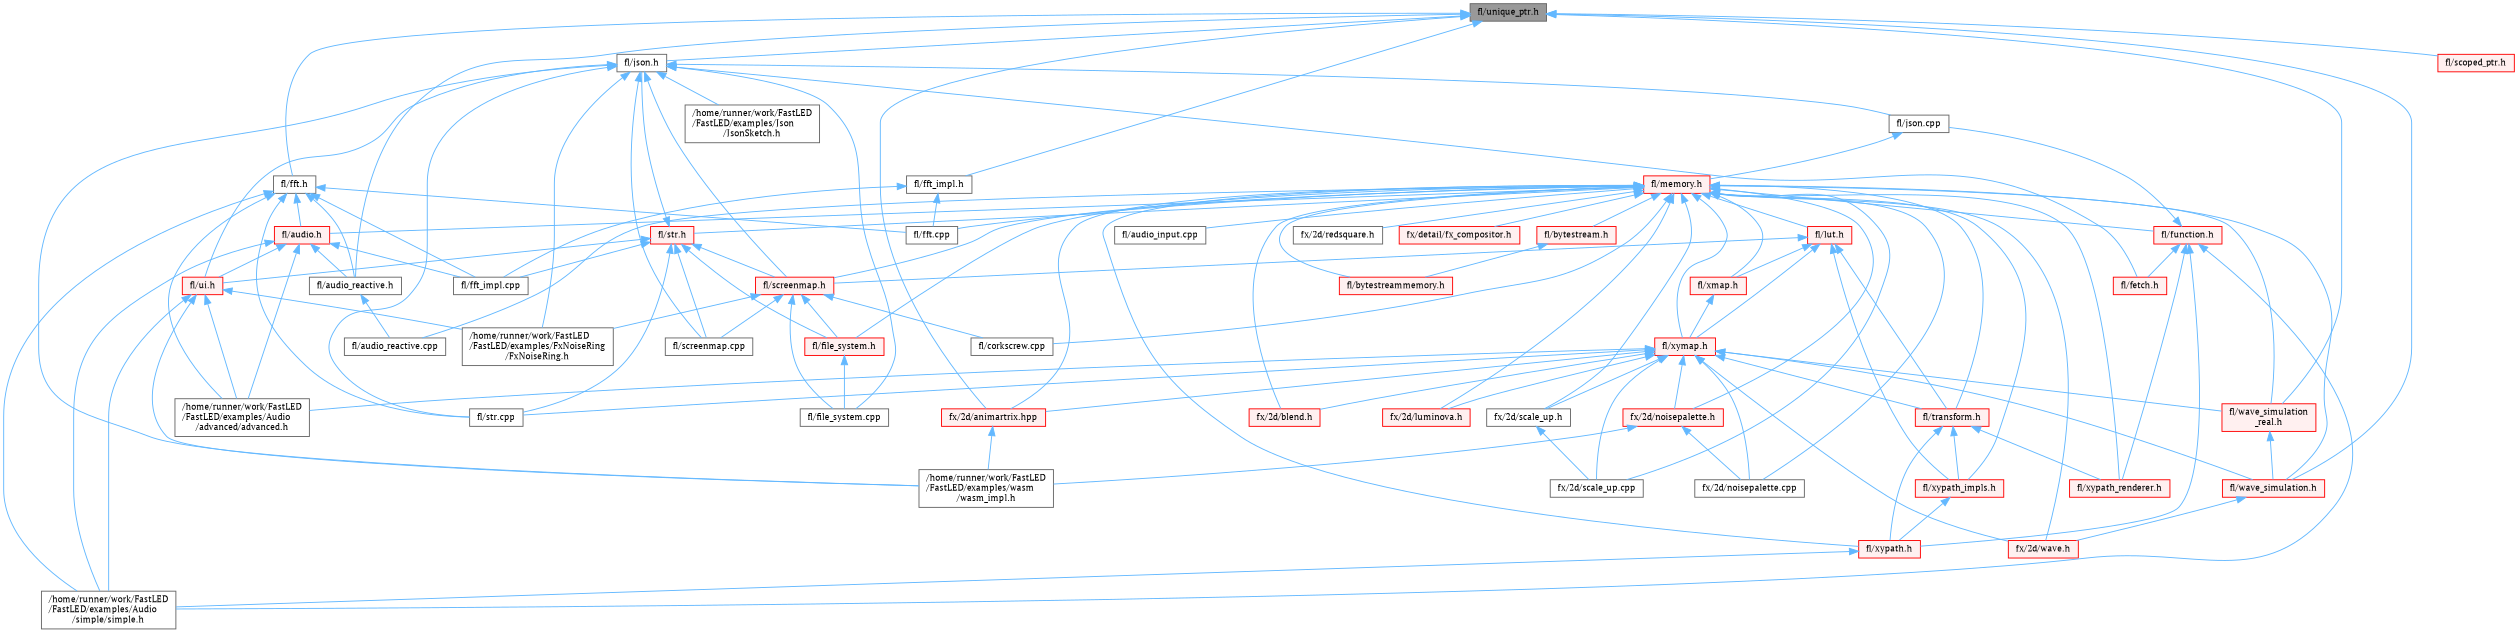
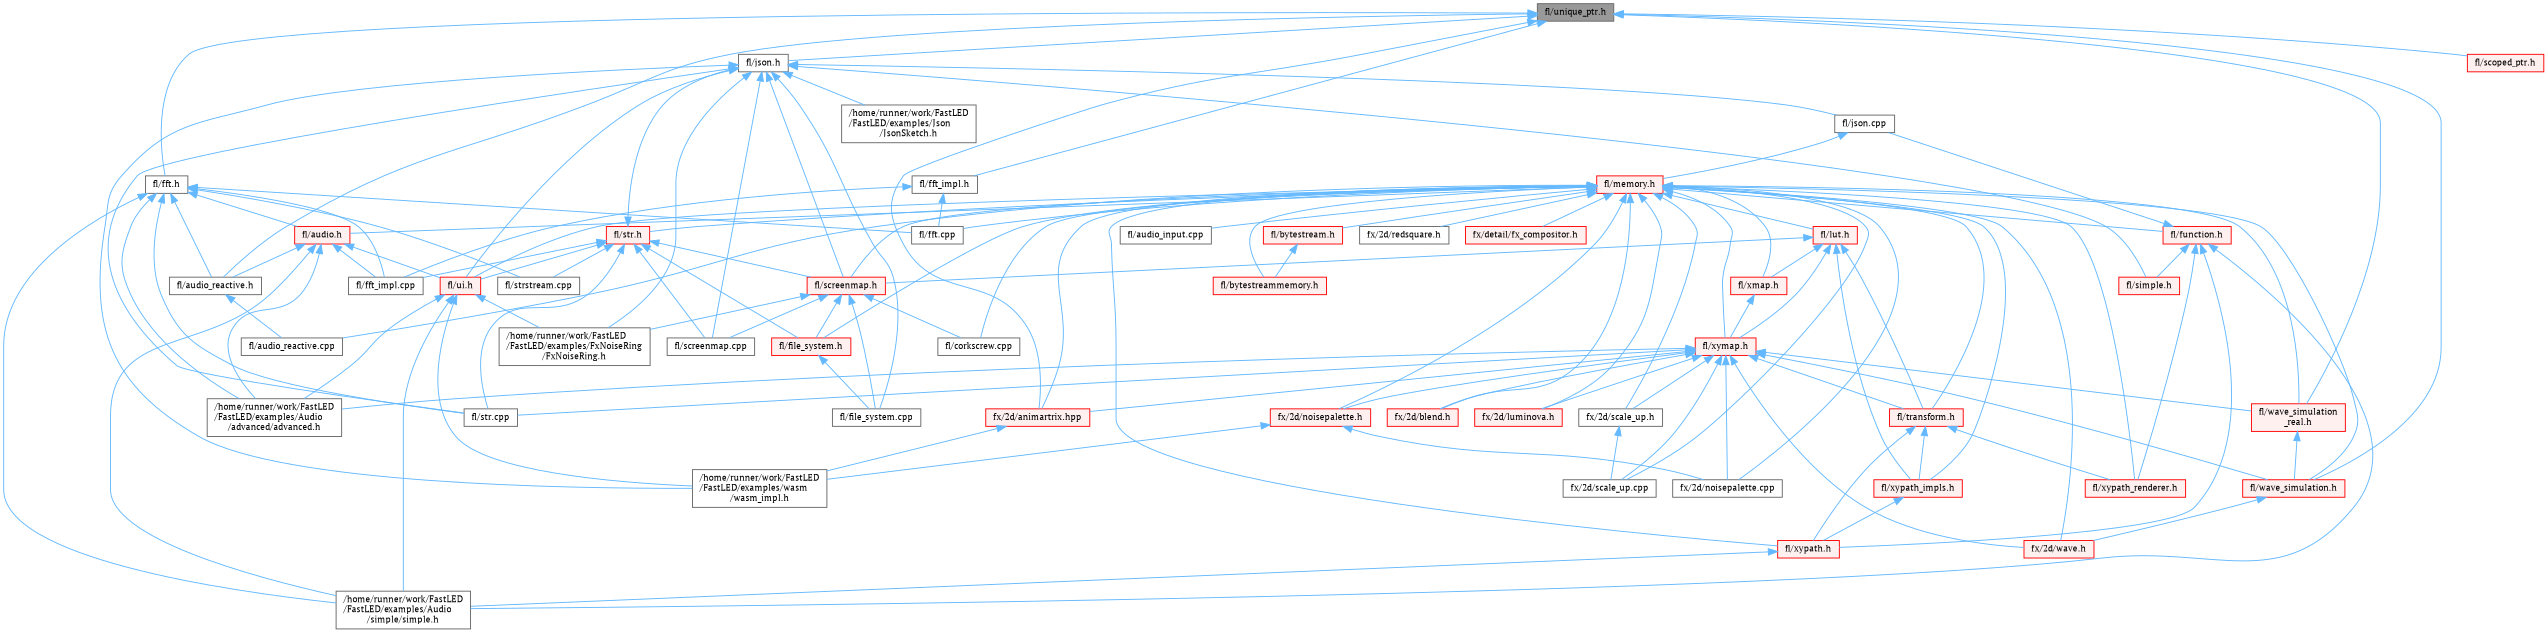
none -> (1025, 201)
none -> (539, 286)
(2140, 286) -> (2149, 286)
